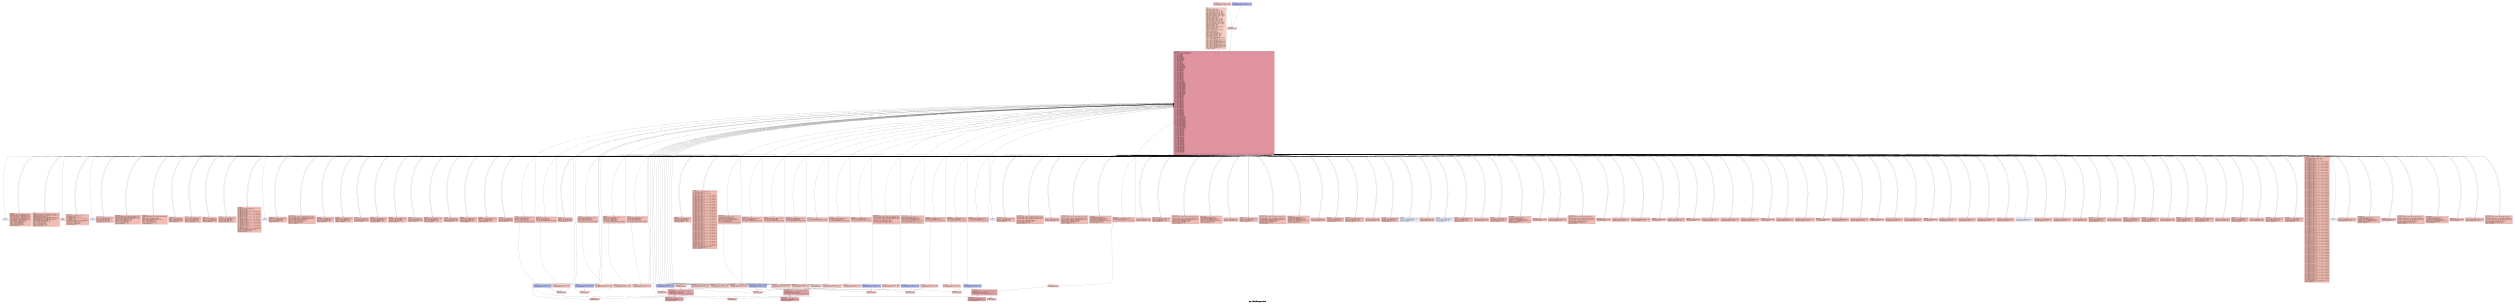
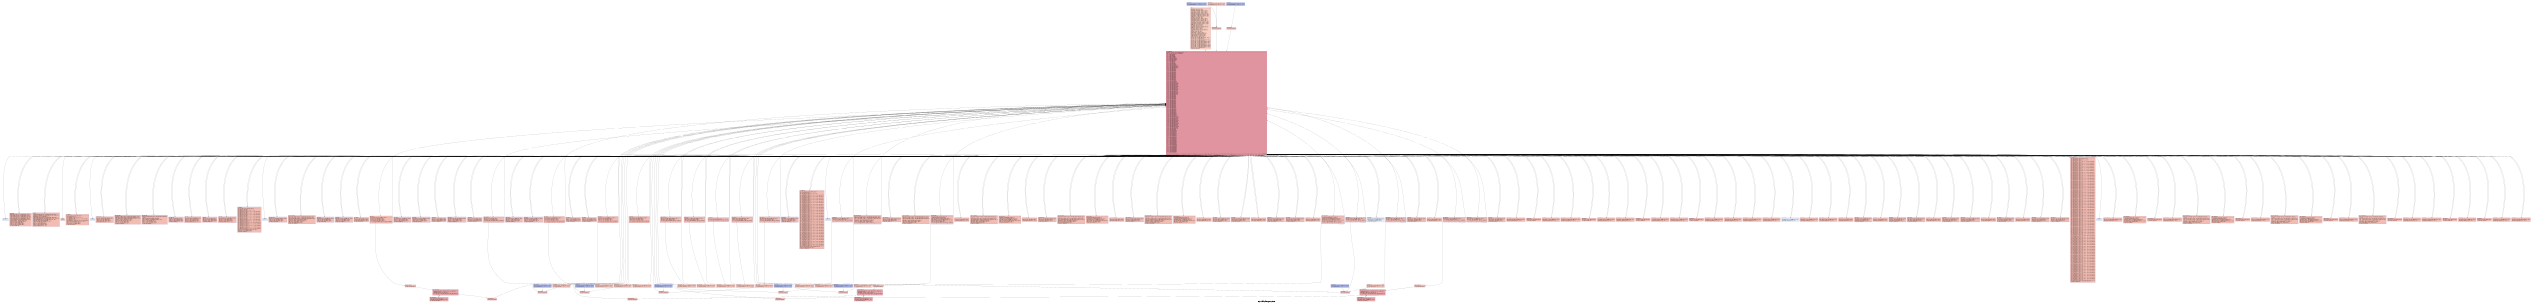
(1409, 220) -> (1295, 220)
none -> (2172, 220)
(929, 286) -> none
